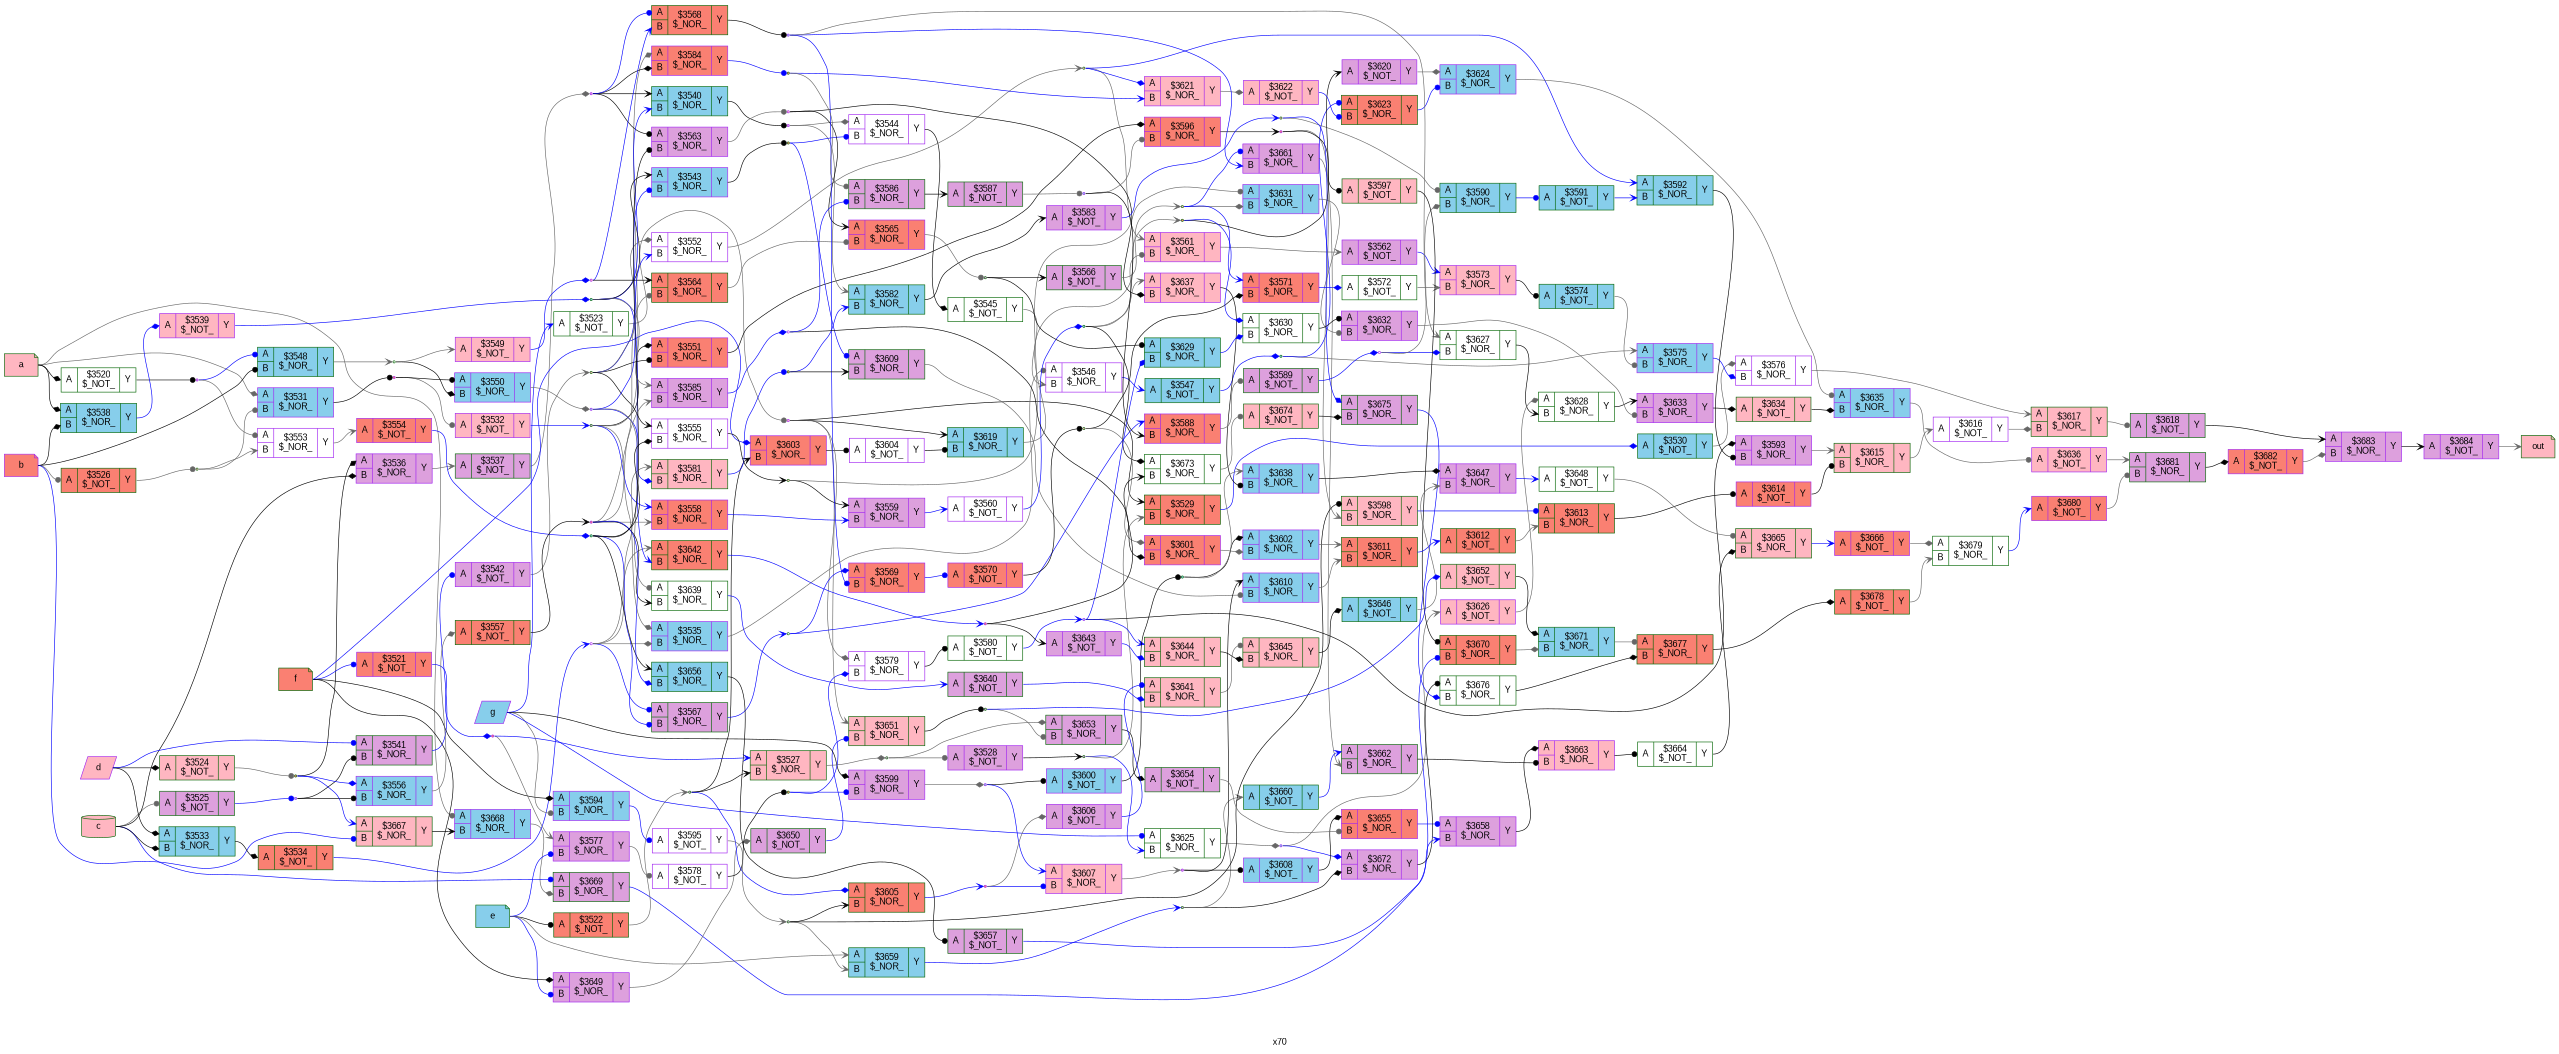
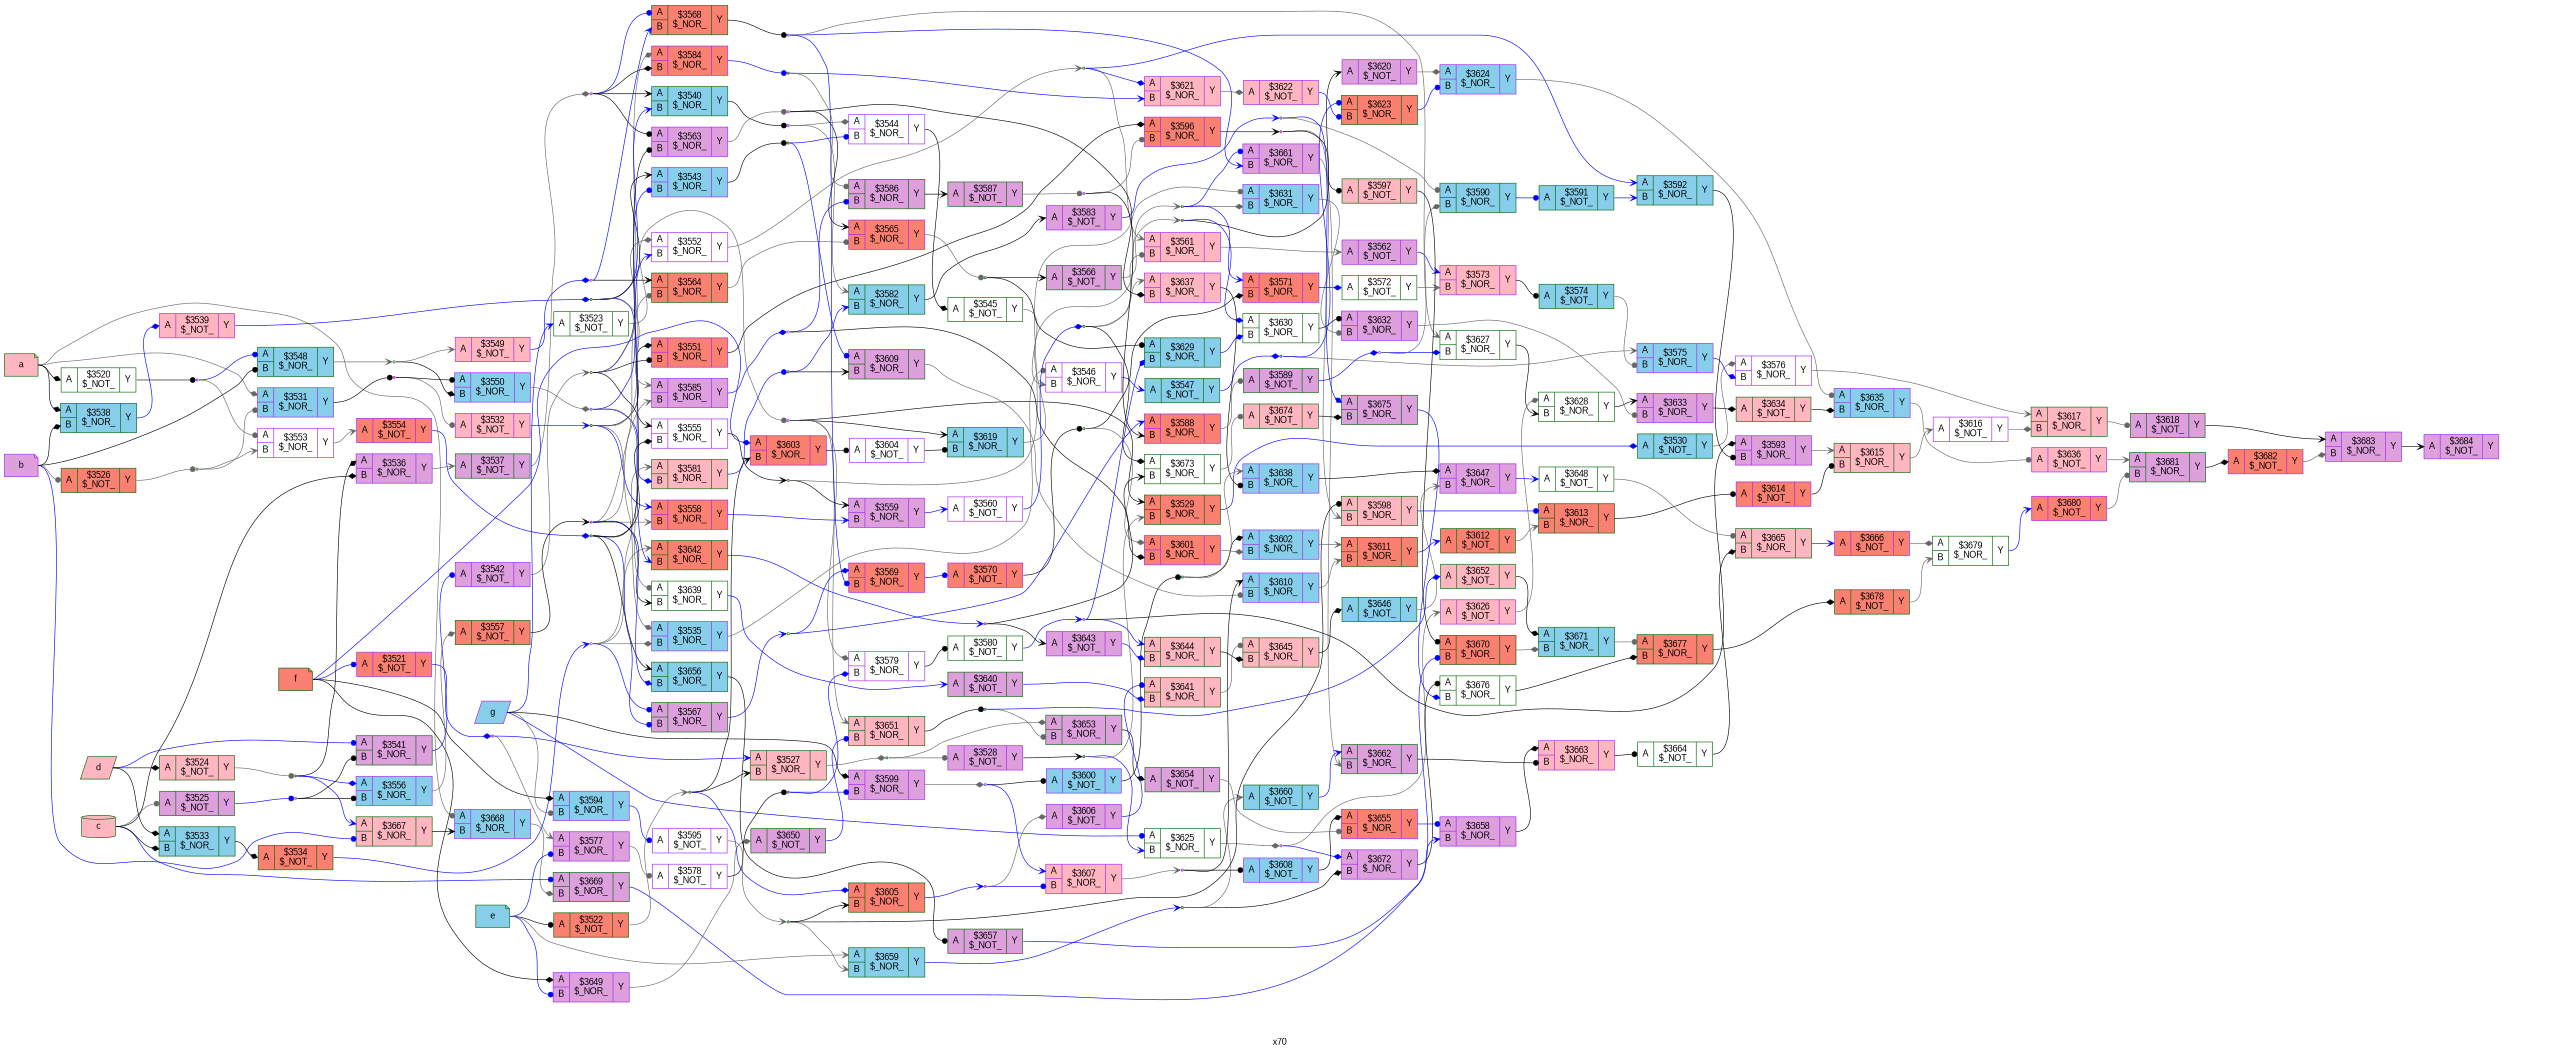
(2538, 447) -> none
(21, 465) -> (21, 465)
(99, 768) -> (99, 768)
